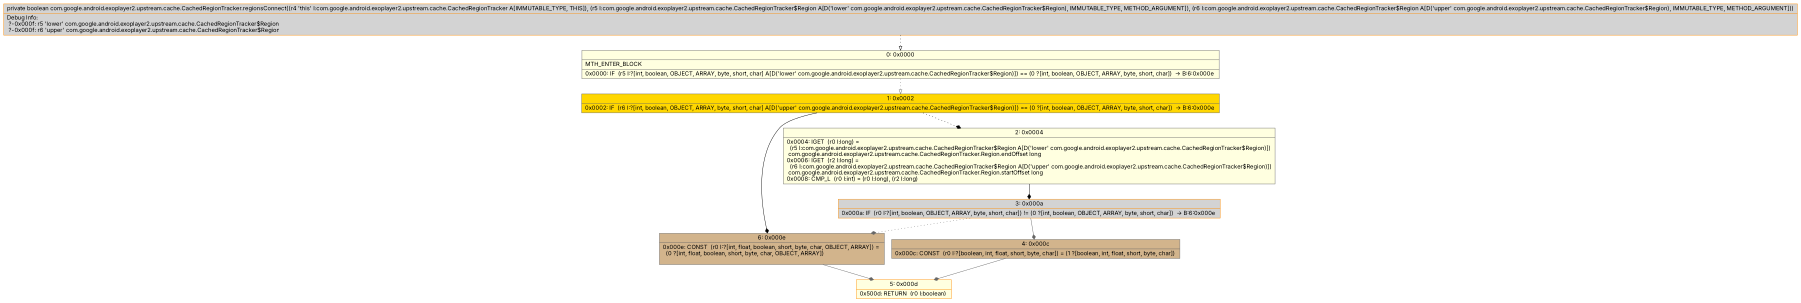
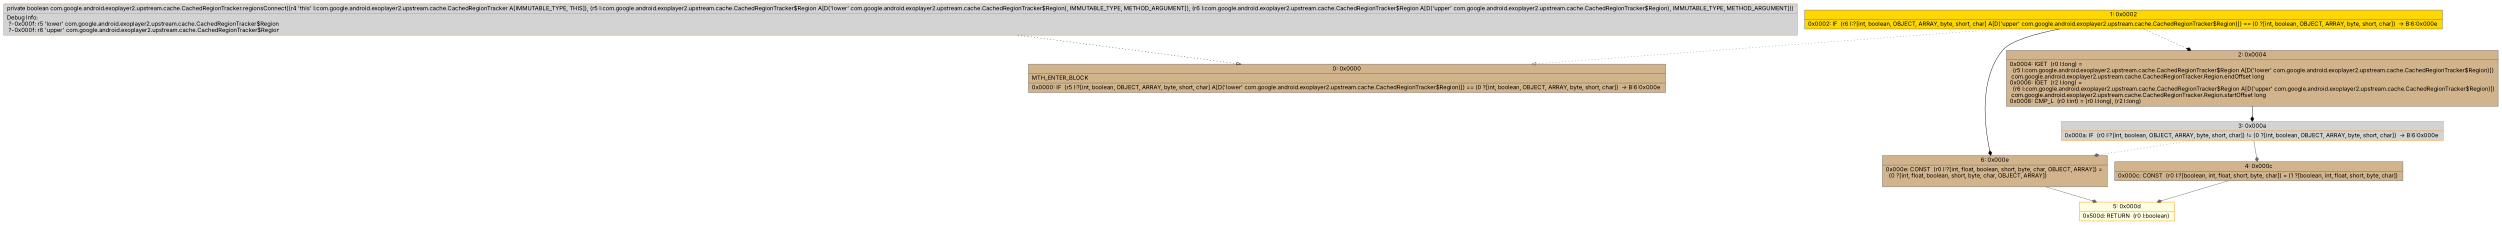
(901, 65) -> (1347, 78)
(901, 84) -> (1769, 46)
(1029, 156) -> (2252, 78)
